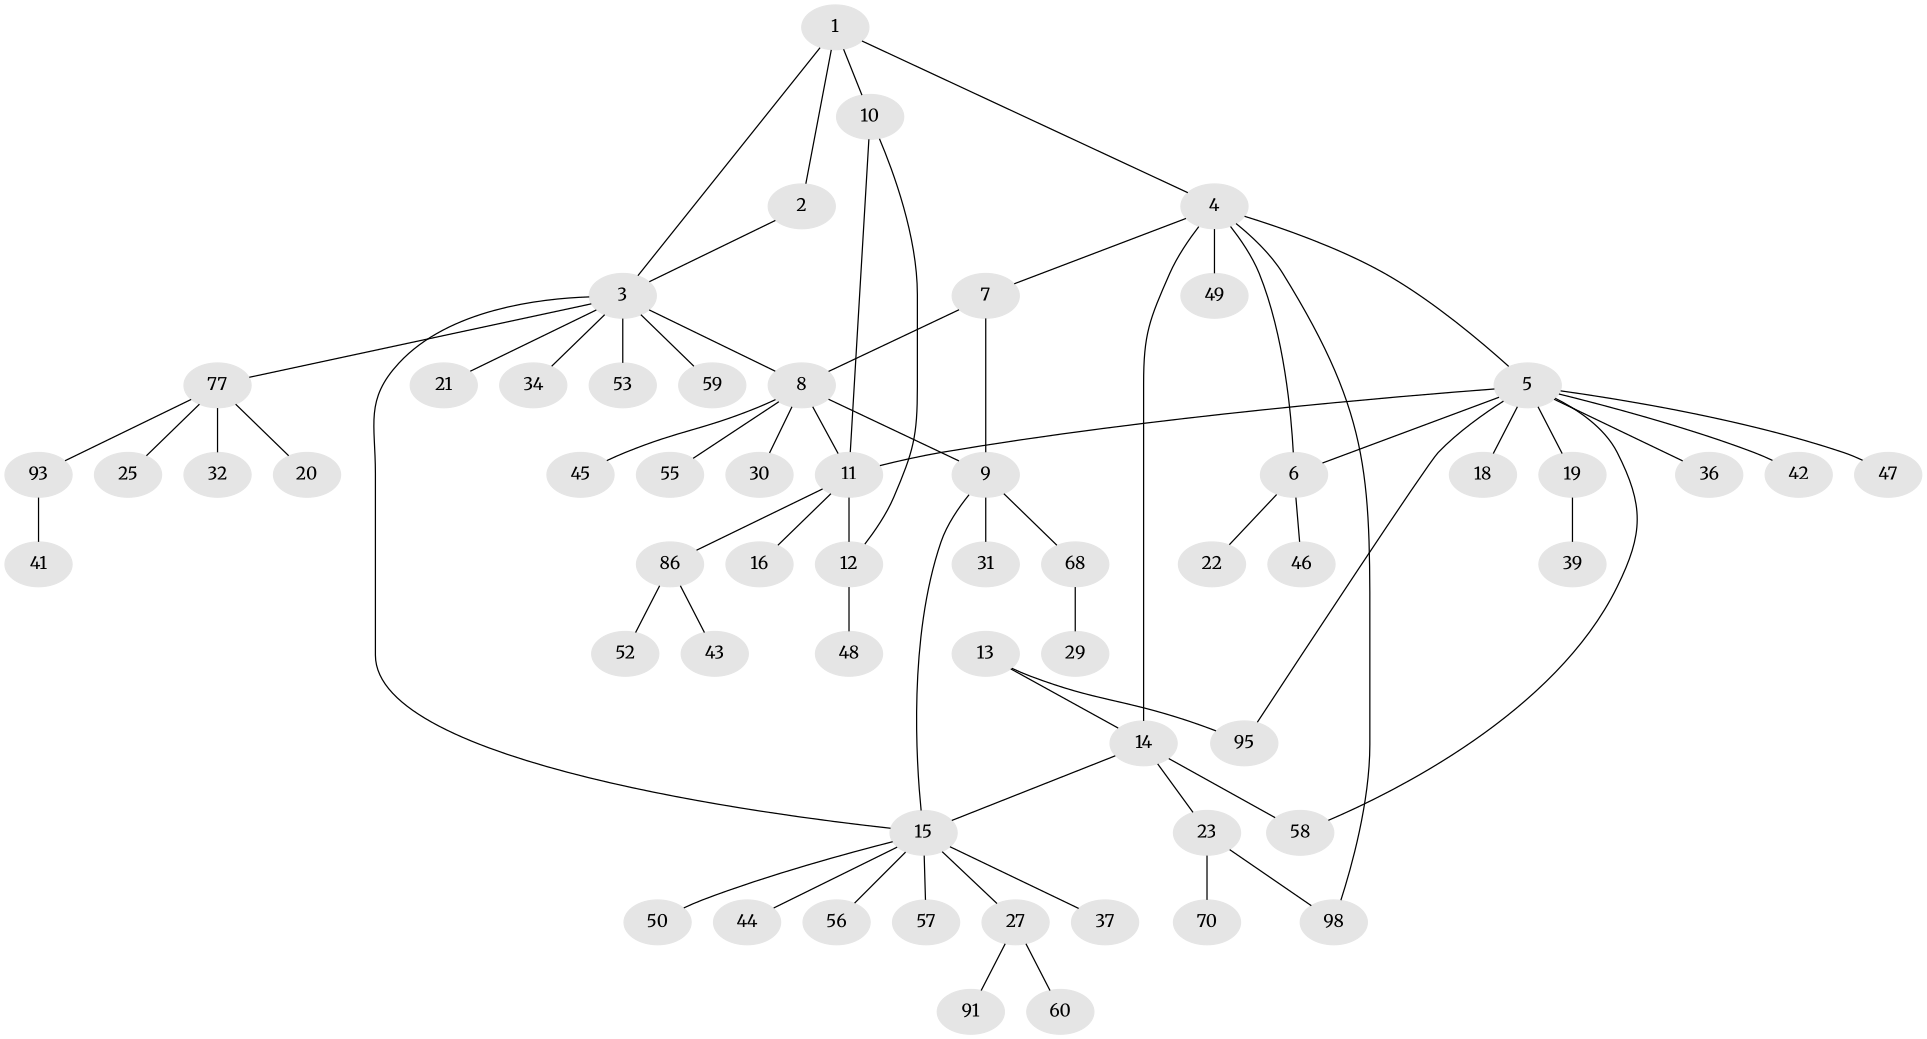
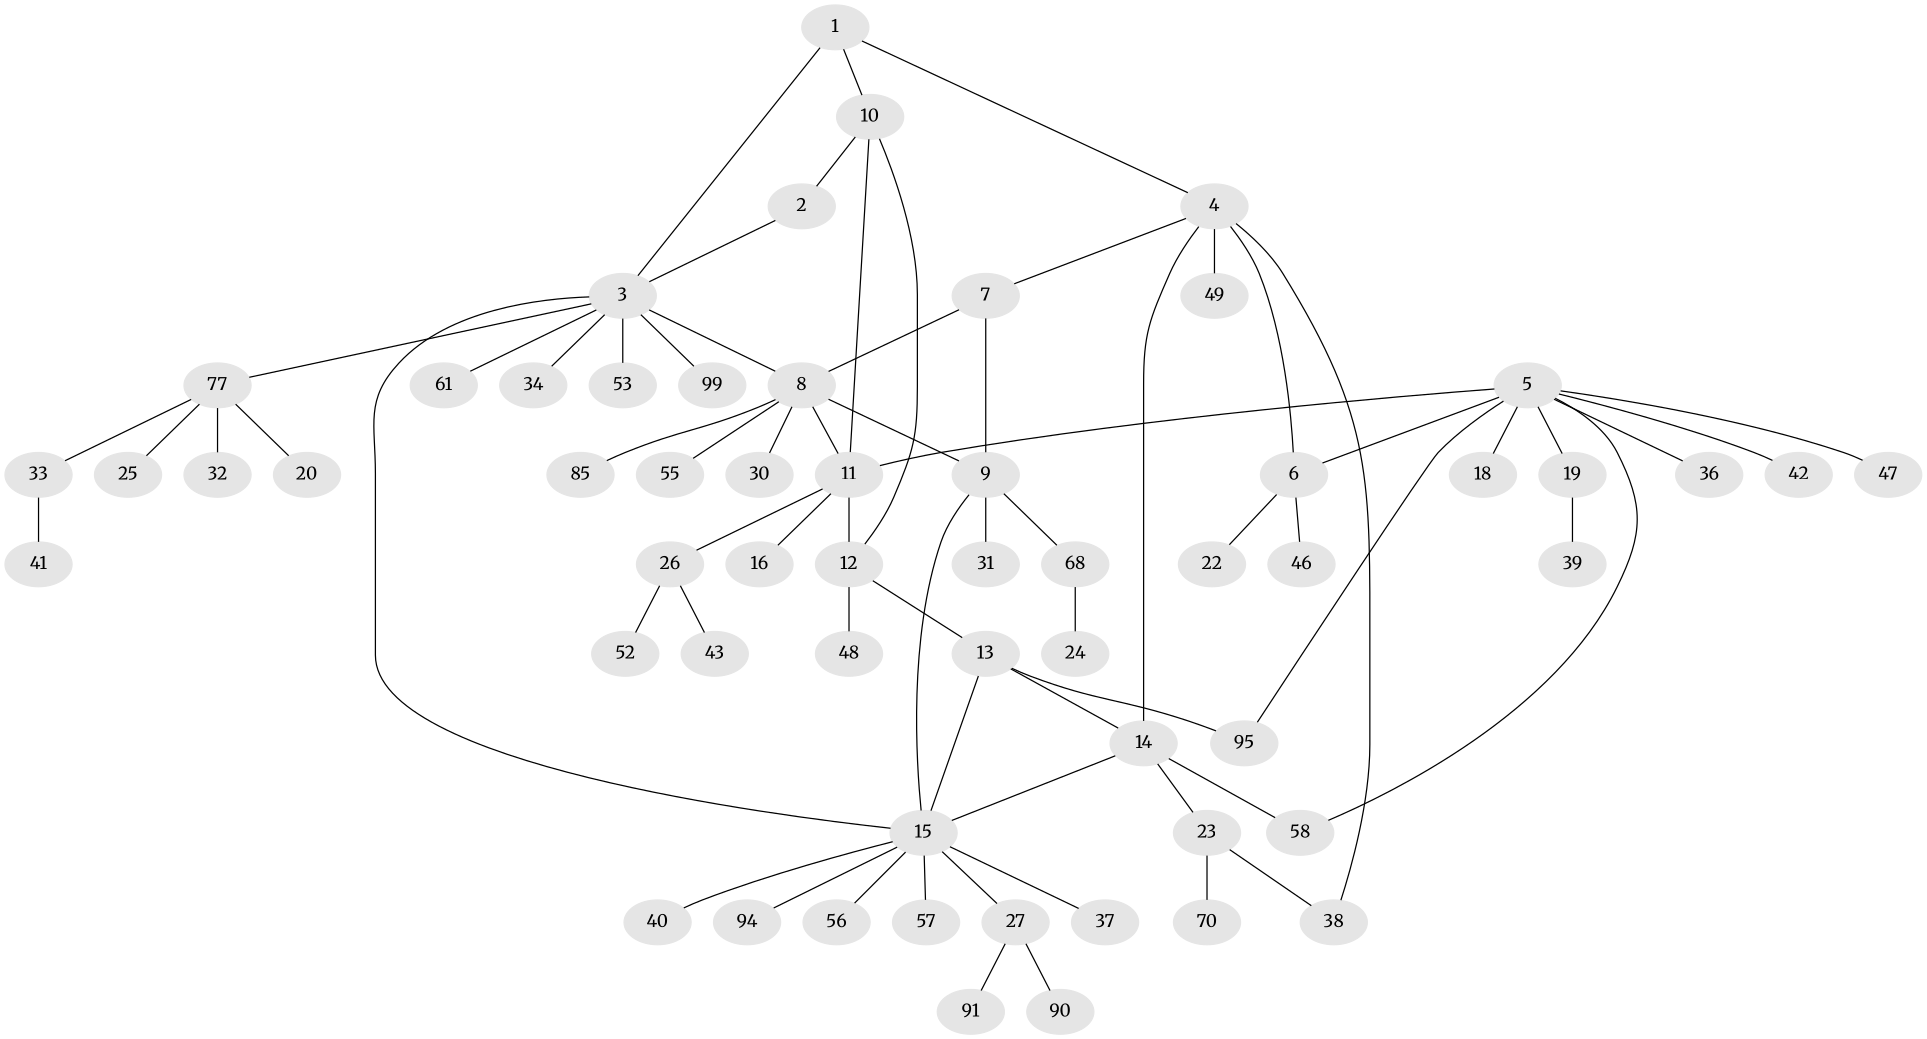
(819, 117) -> (836, 162)
(1386, 274) -> none
(444, 385) -> (444, 385)
(712, 385) -> (712, 385)
(39, 475) -> (39, 475)
(581, 475) -> (581, 475)
(670, 564) -> (670, 564)
none -> (915, 608)
(1075, 654) -> (1075, 654)
none -> (955, 743)
(658, 922) -> (658, 922)
(747, 922) -> (747, 922)
(1334, 922) -> (1334, 922)
(1060, 1012) -> (1060, 1012)
